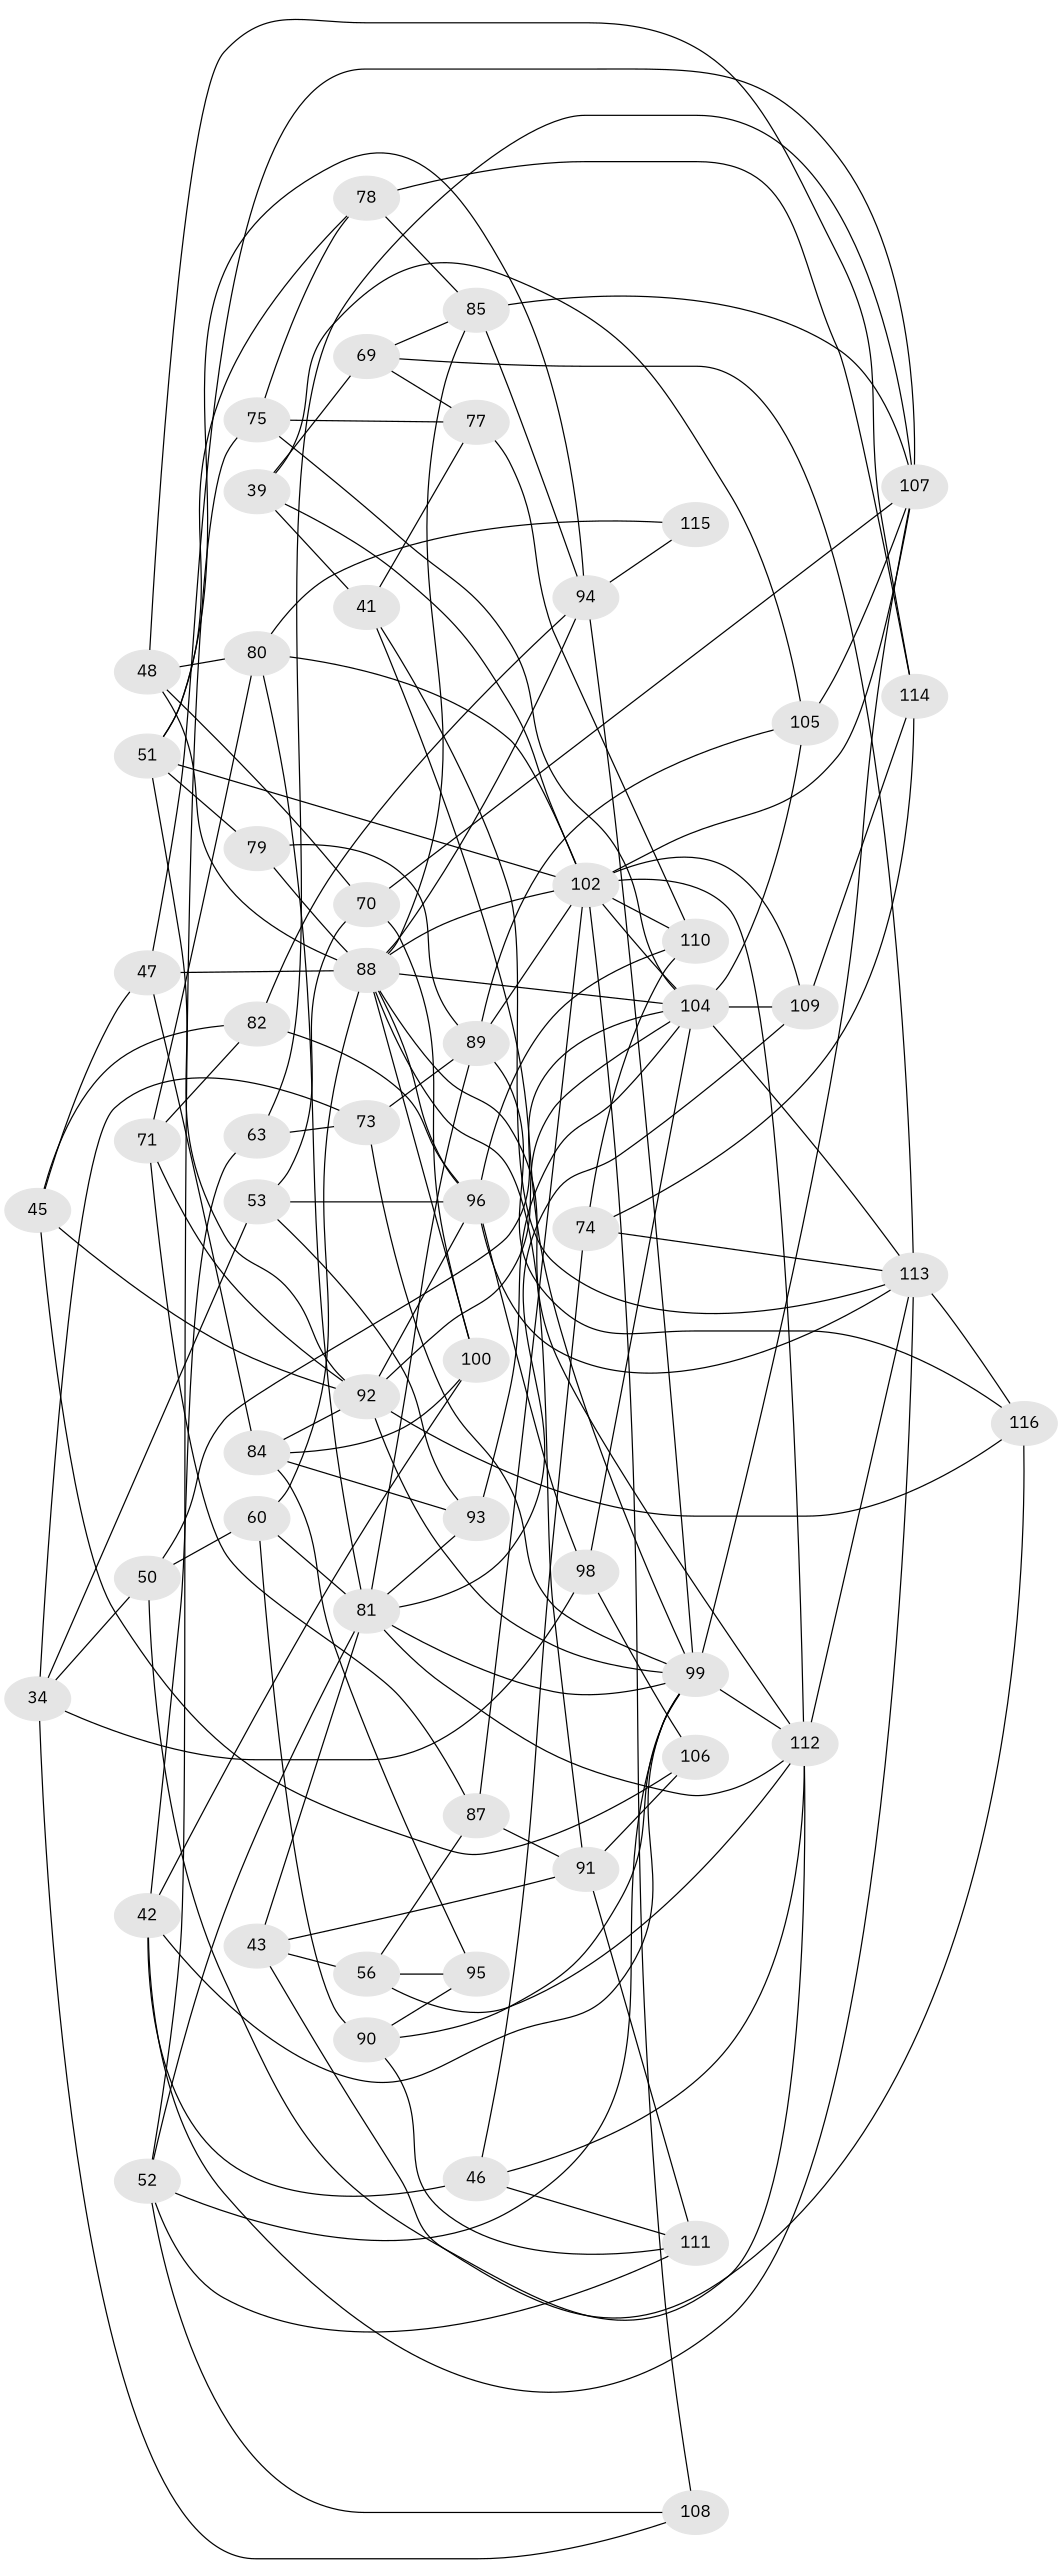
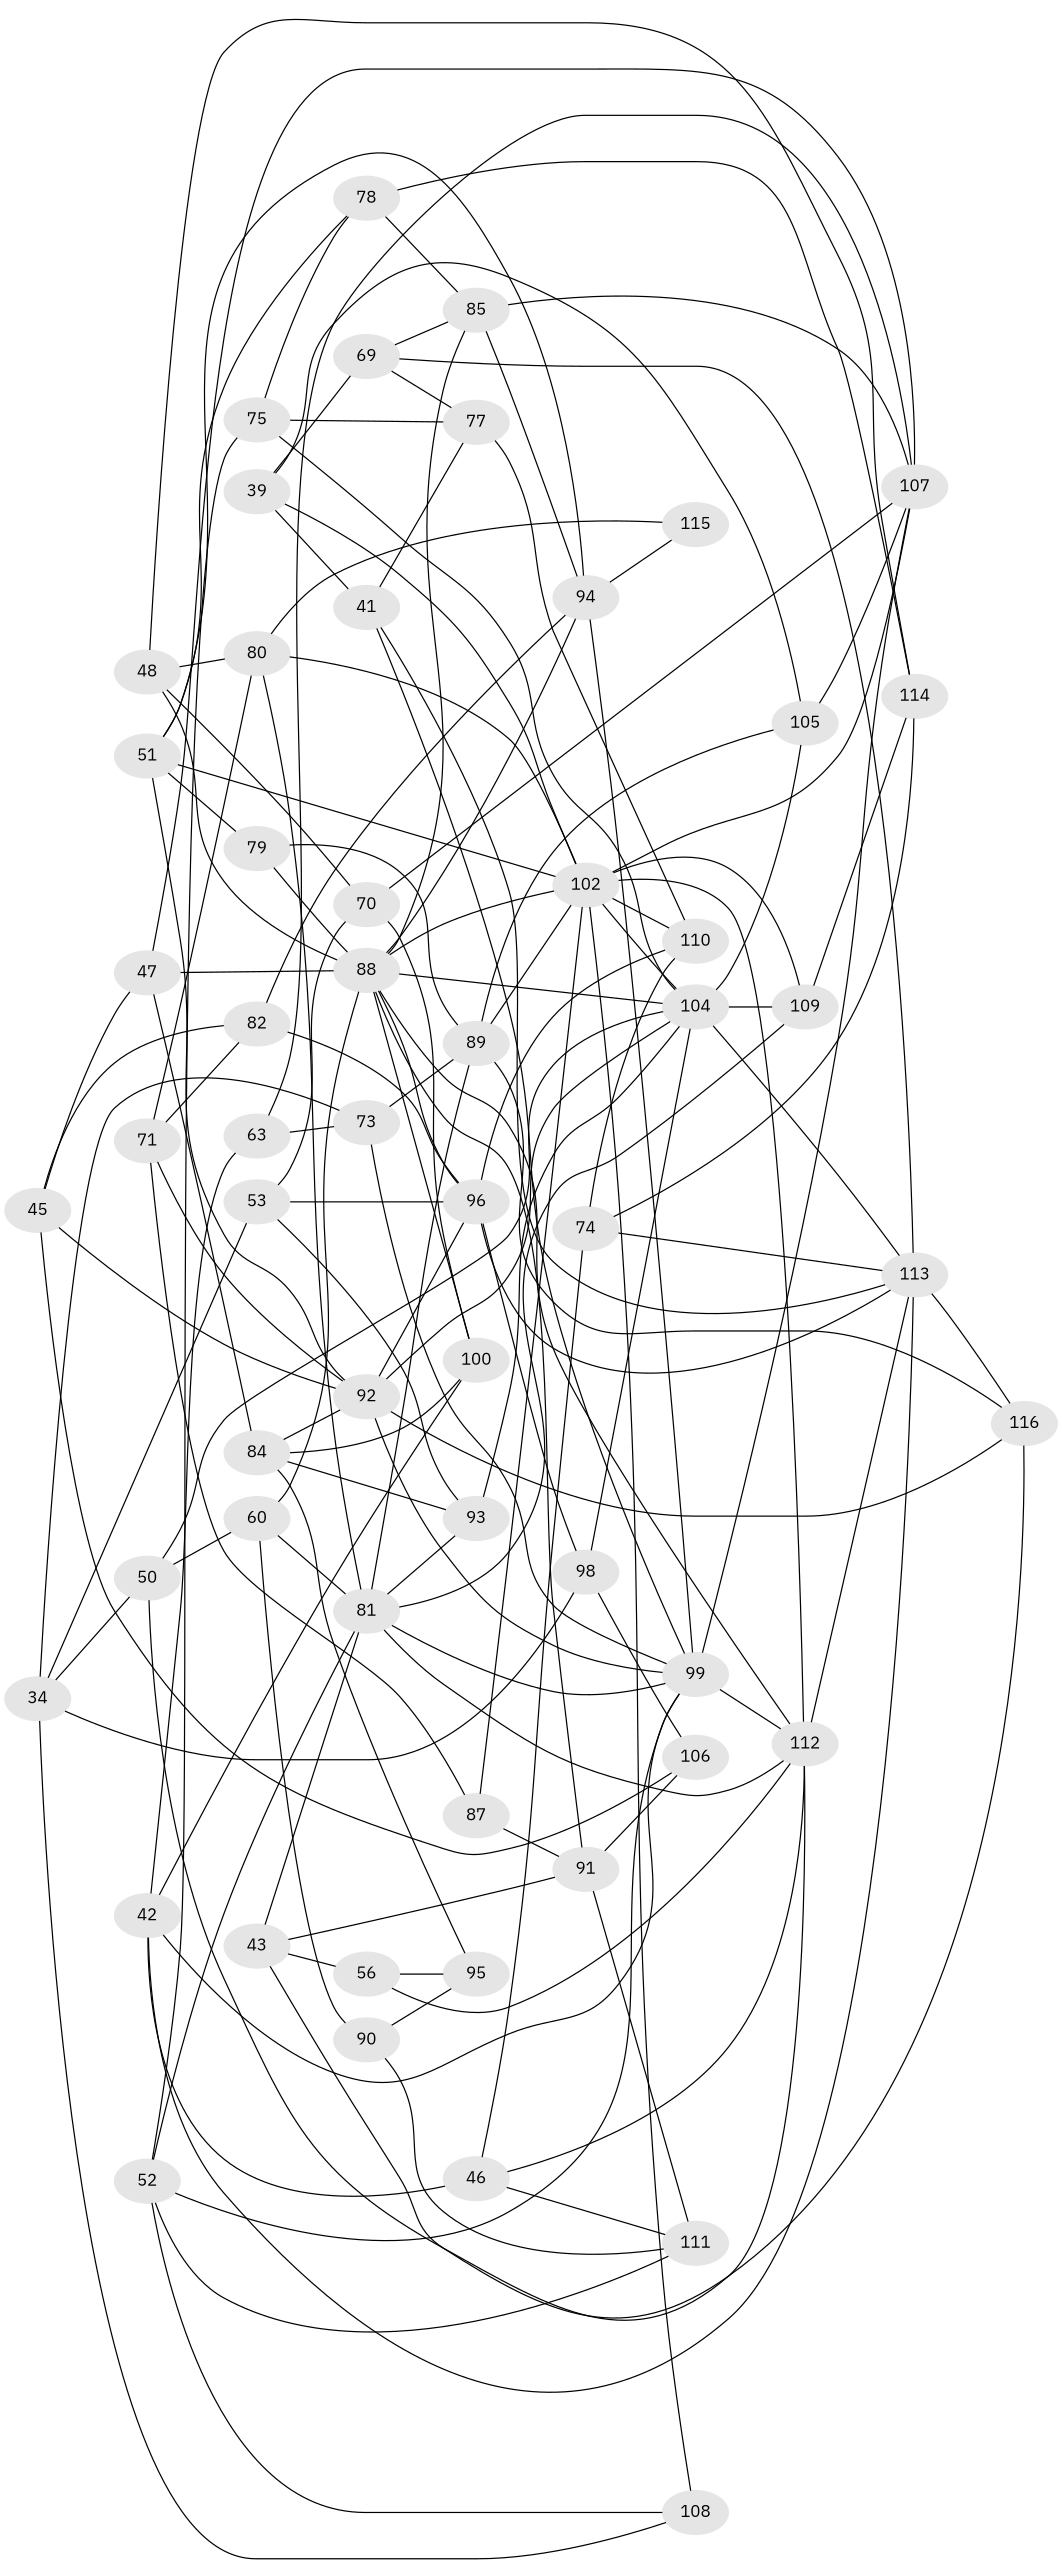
(421, 1895) -> none
(612, 1913) -> none
